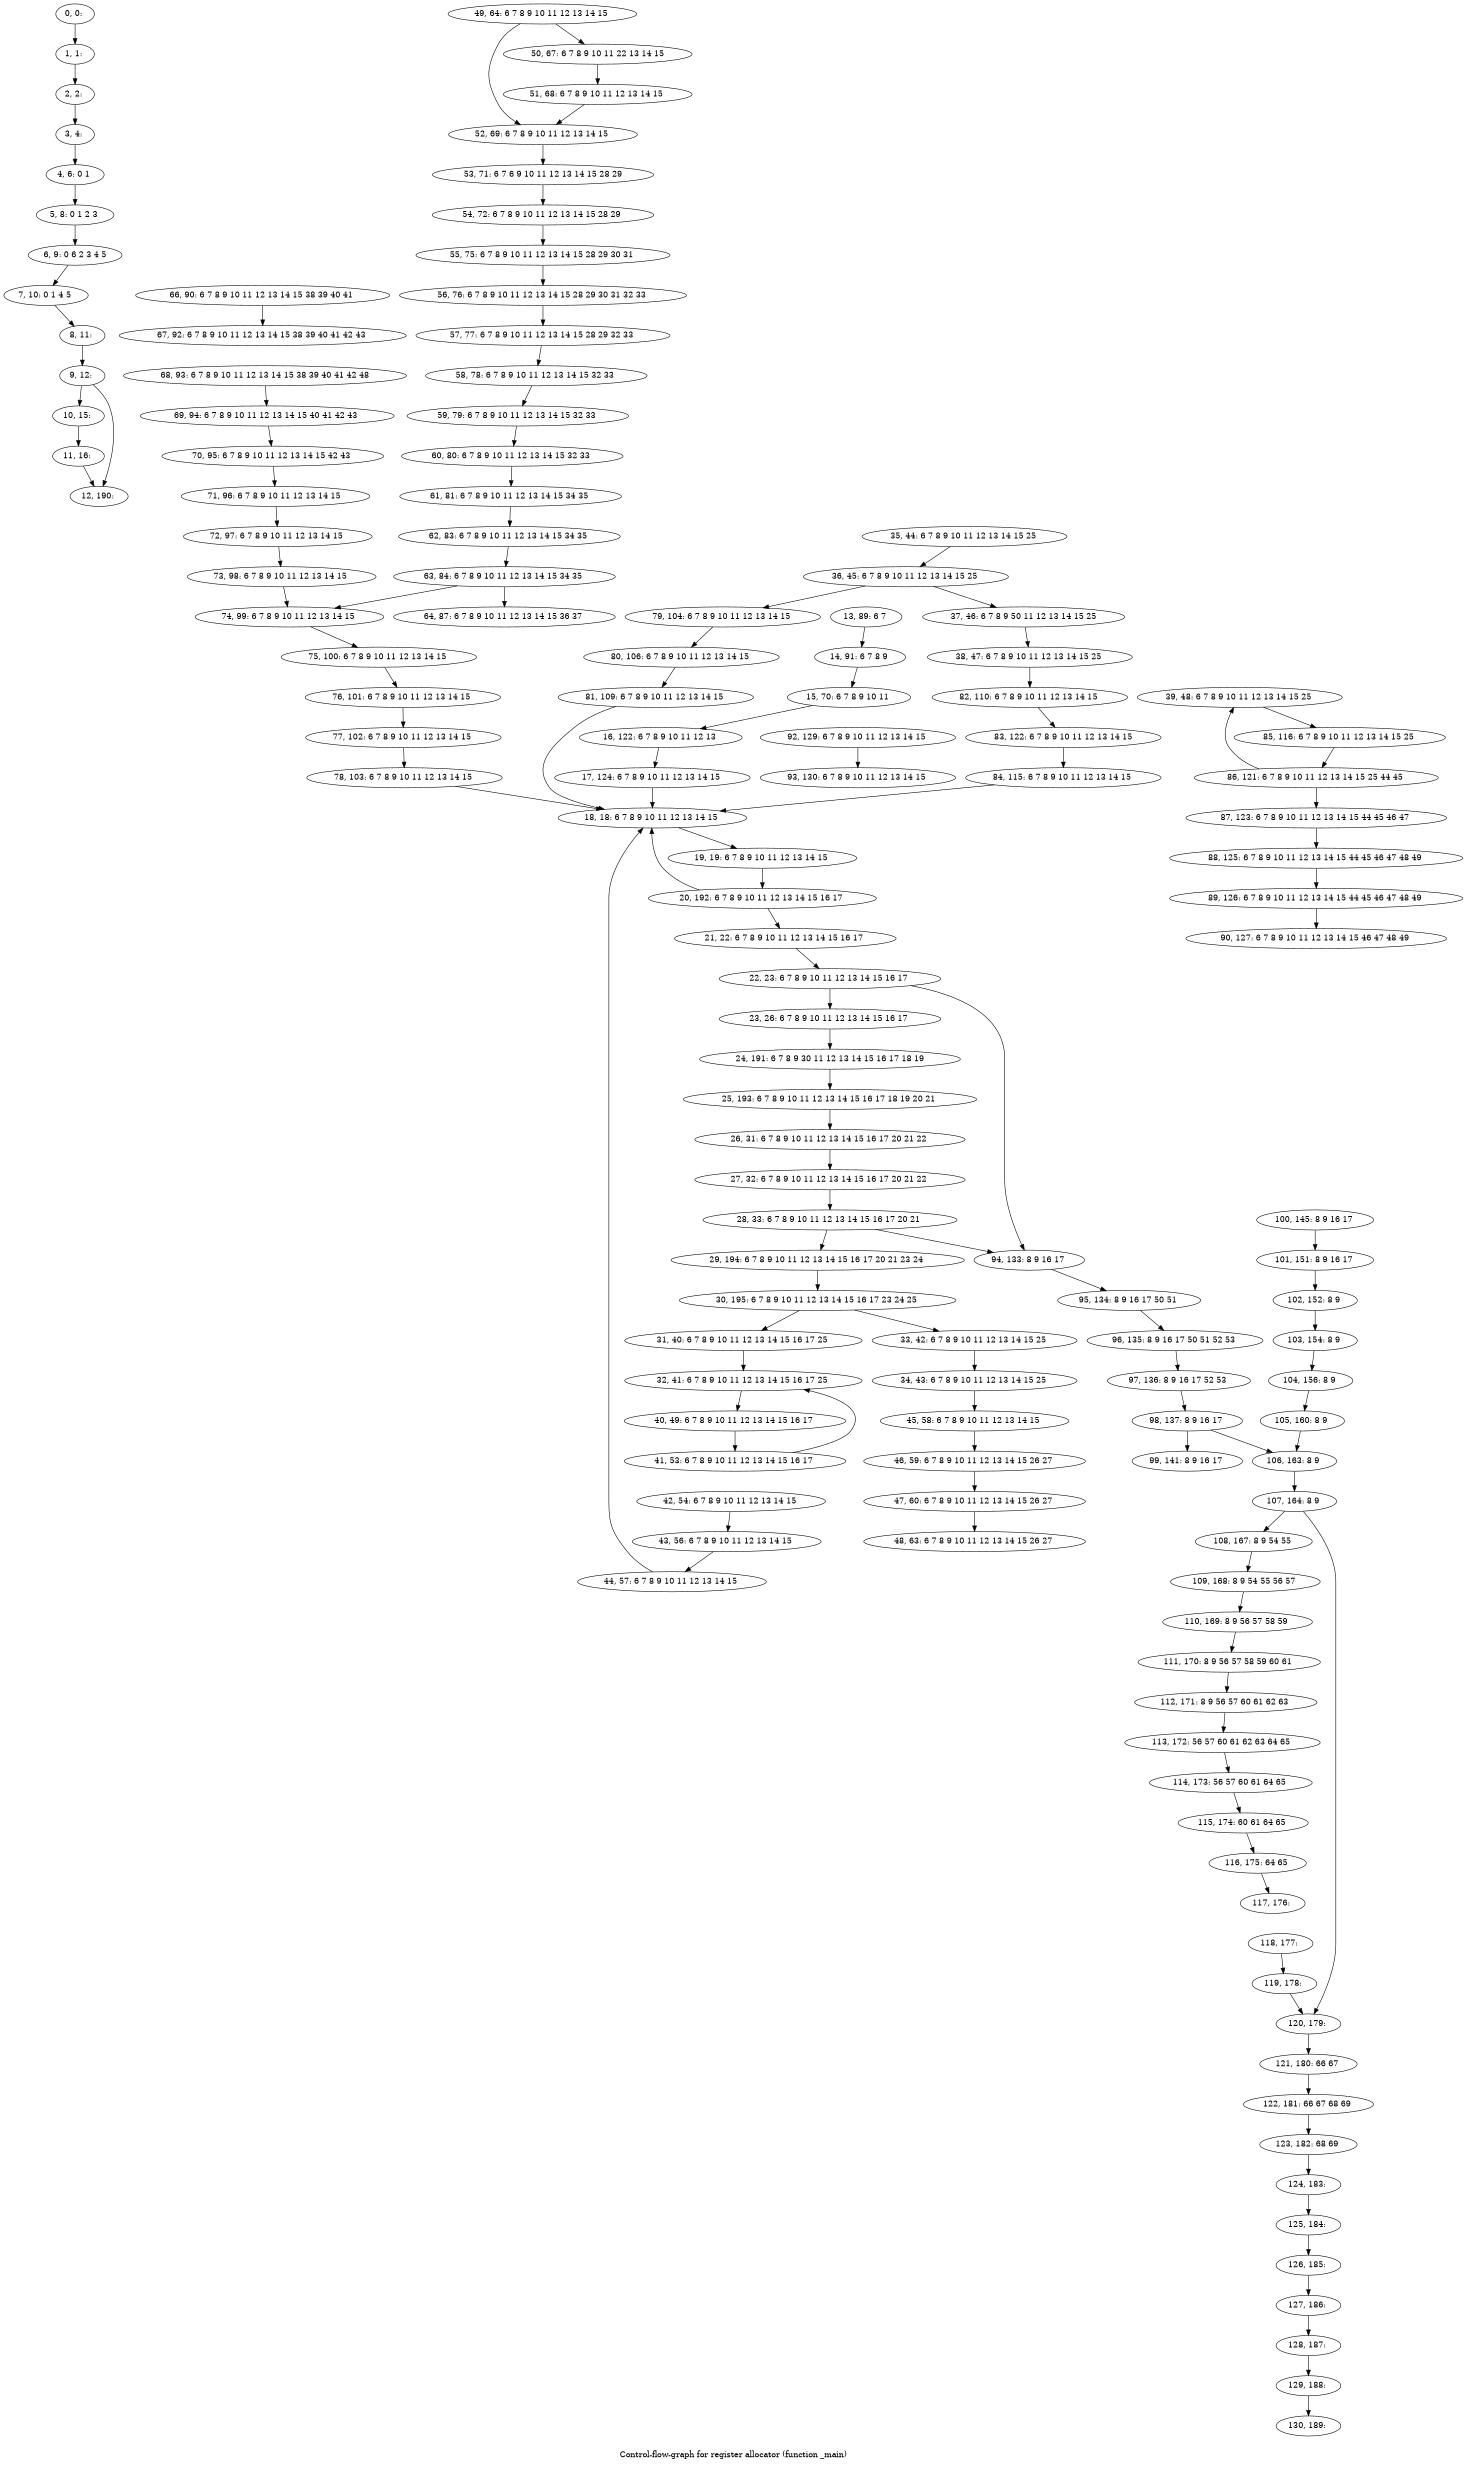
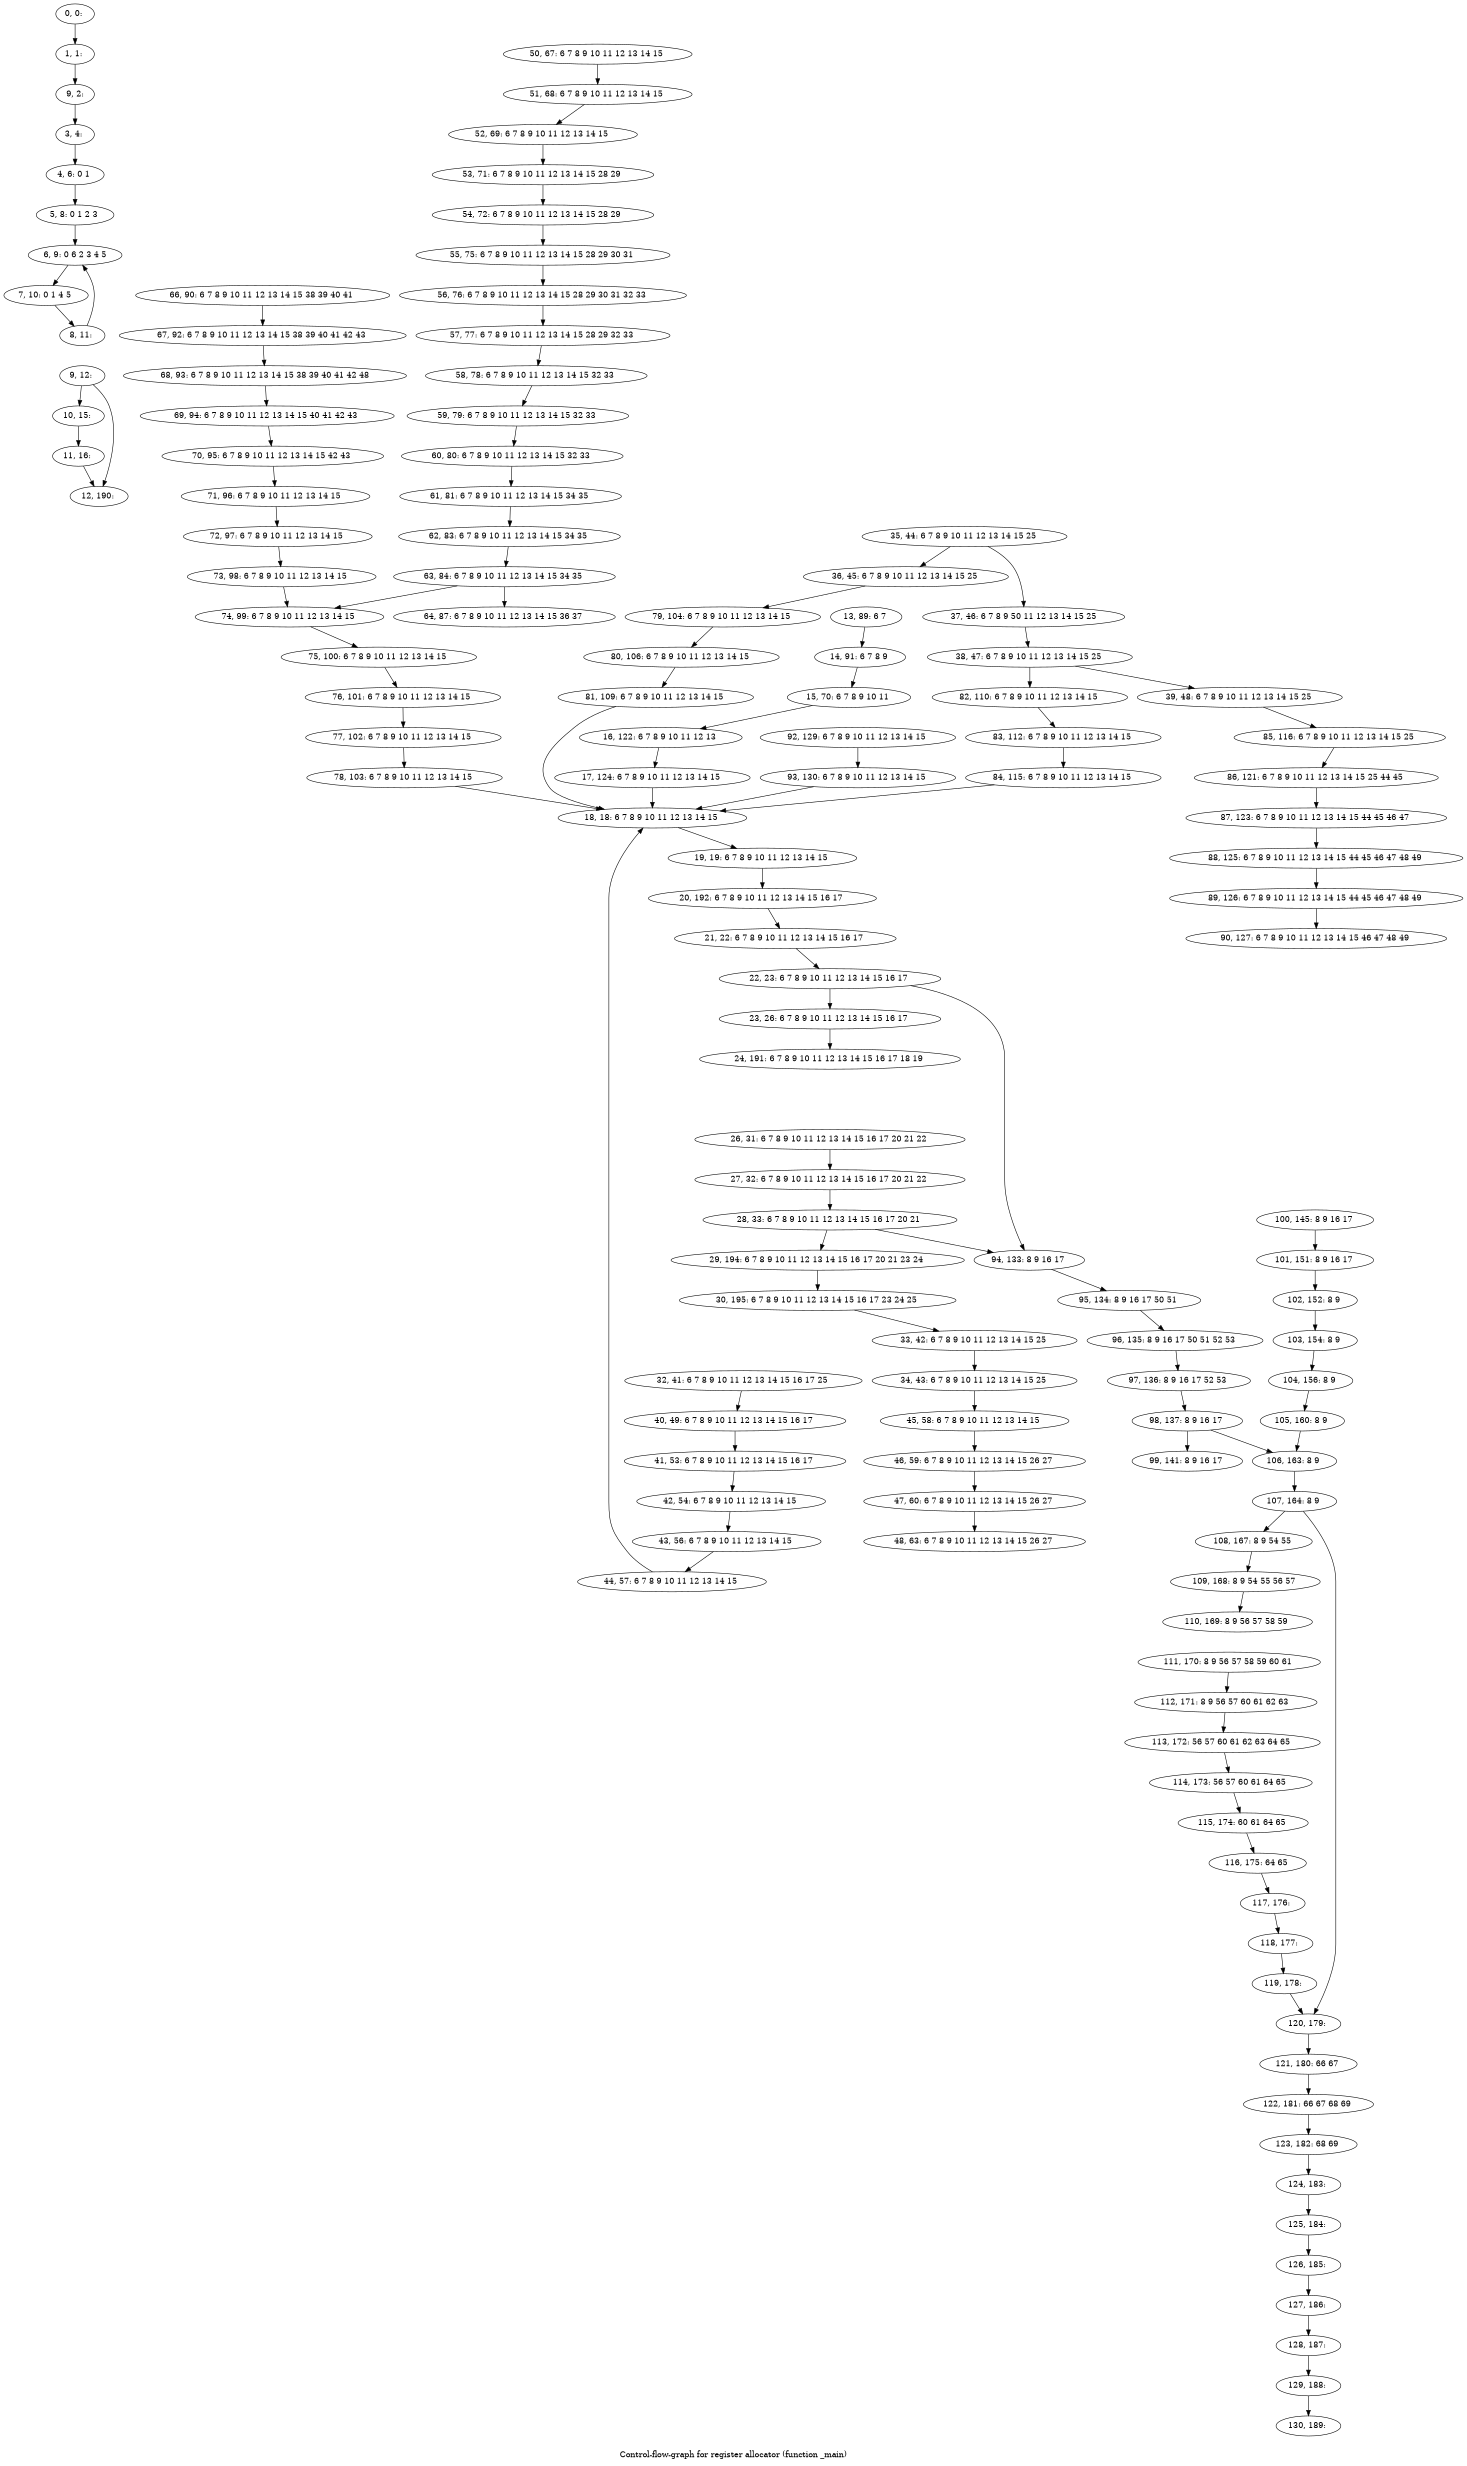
(542, 14) -> none
(598, 54) -> (598, 54)
(75, 94) -> (75, 94)
(543, 175) -> (543, 175)
(82, 353) -> (94, 297)
none -> (264, 353)
(962, 596) -> (1014, 568)
(1063, 738) -> (1063, 738)
(1229, 748) -> (1132, 677)
(665, 870) -> (758, 797)
(830, 1059) -> (830, 1059)
(830, 1099) -> none
(743, 1341) -> none
(852, 1428) -> (733, 1479)
(1234, 1639) -> none
none -> (1276, 1921)
